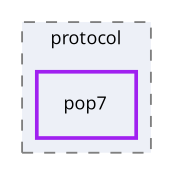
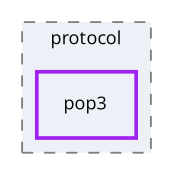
(86, 105) -> (86, 105)
